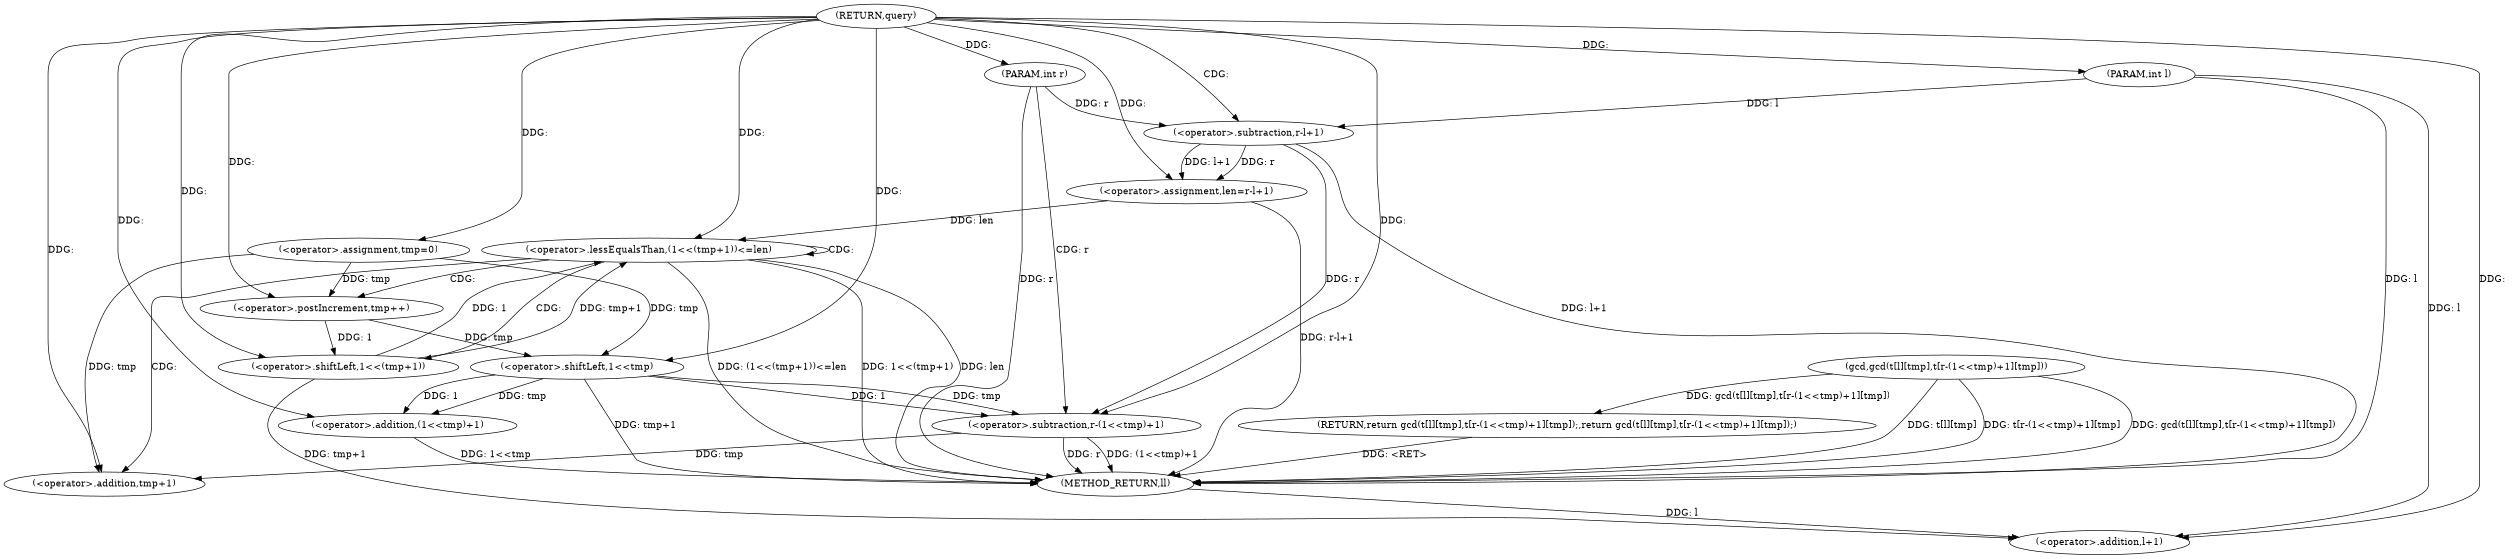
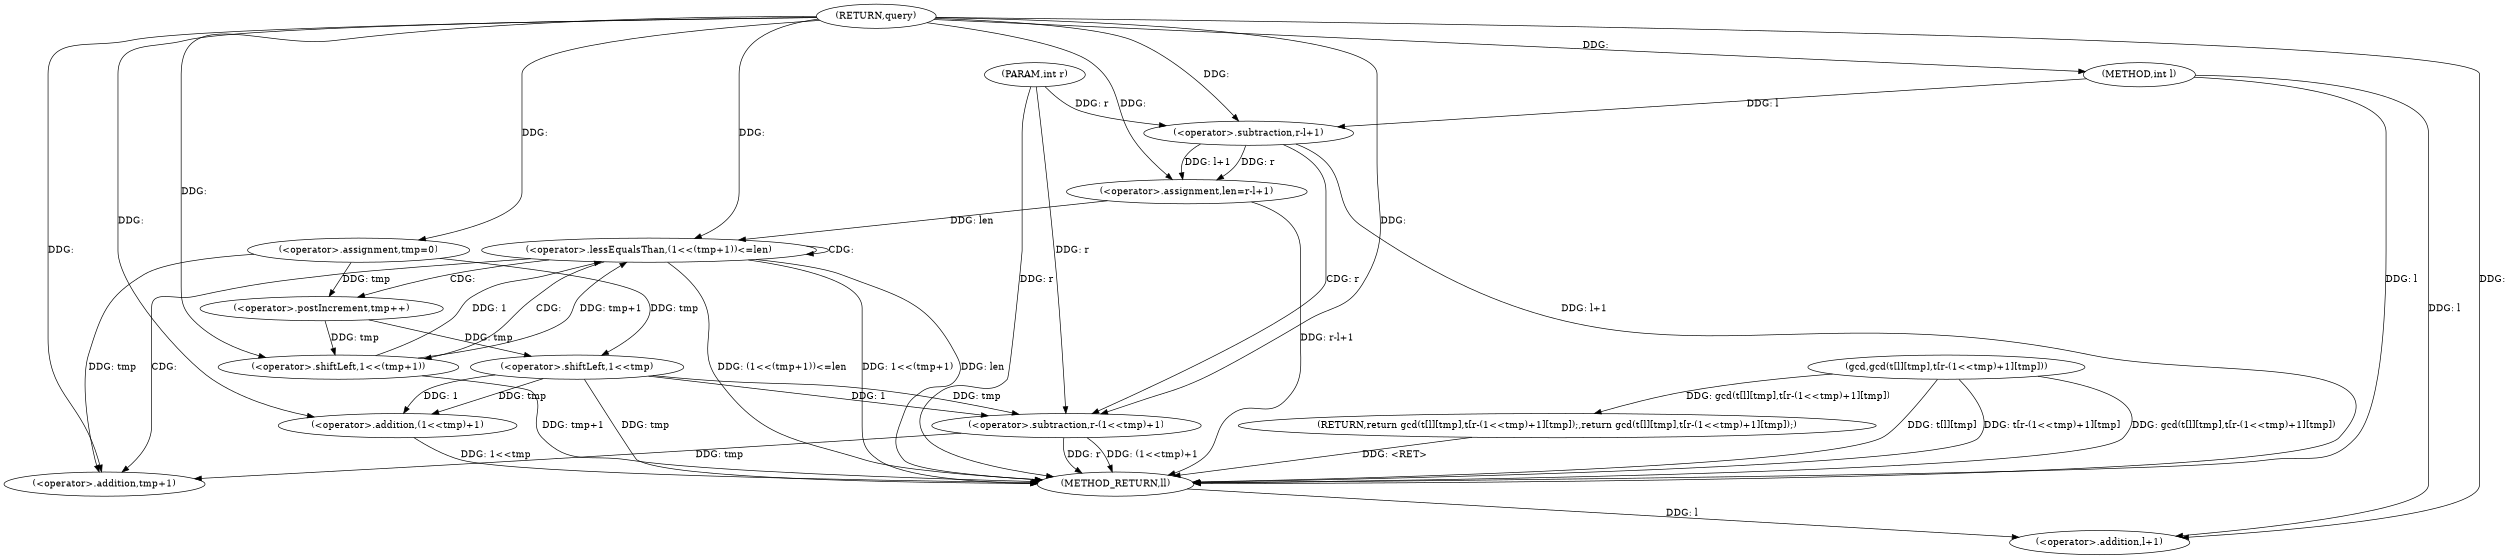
(402, 43) -> none
(953, 45) -> none
(1218, 75) -> (1218, 75)
(2139, 75) -> (2139, 75)
(1073, 250) -> (1073, 250)
(869, 258) -> none
(1343, 279) -> (1343, 279)
(355, 338) -> (355, 338)
(646, 426) -> (646, 426)
(1095, 519) -> (704, 467)
